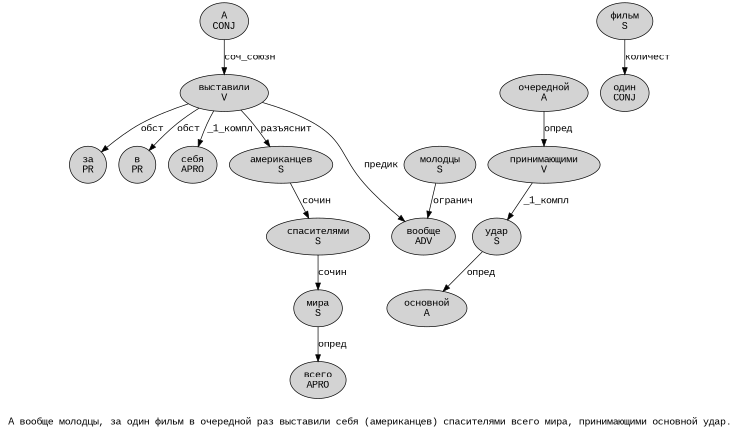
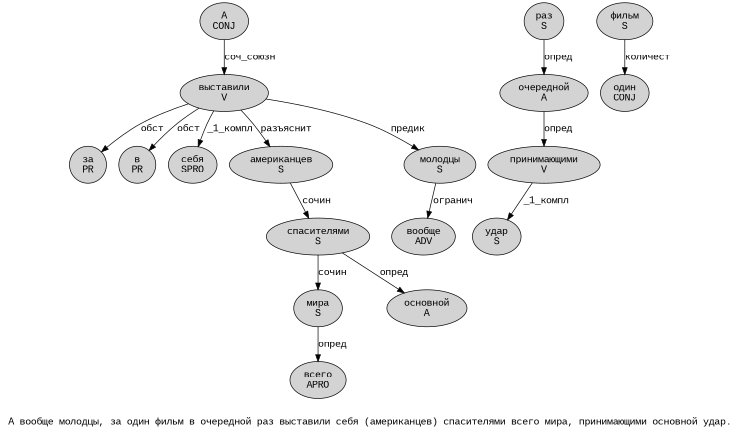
none -> (544, 21)
(340, 148) -> (342, 115)
(193, 165) -> (193, 165)
(465, 269) -> (370, 271)
